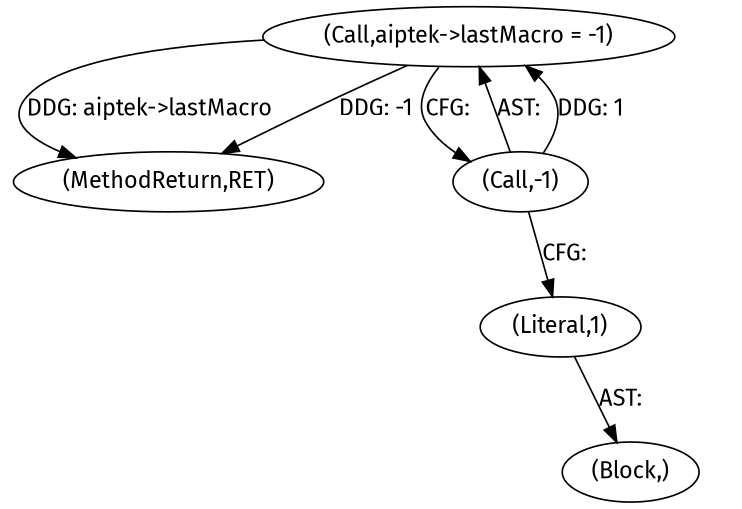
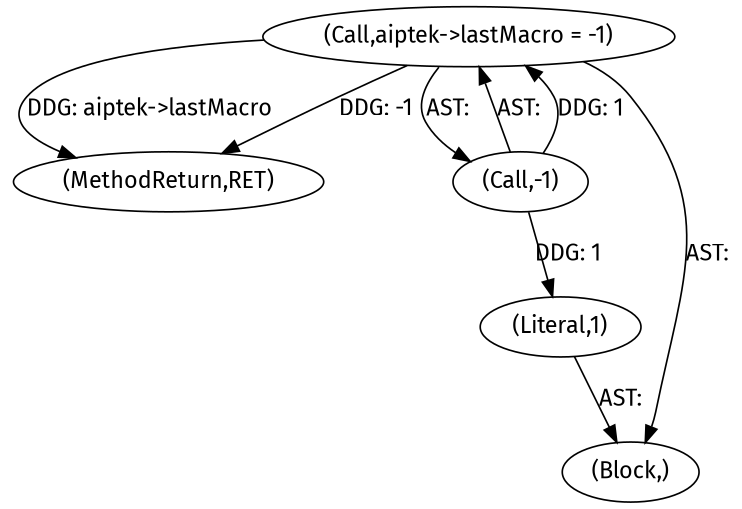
(451, 109) -> (451, 109)
none -> (686, 227)
(568, 254) -> (568, 254)
